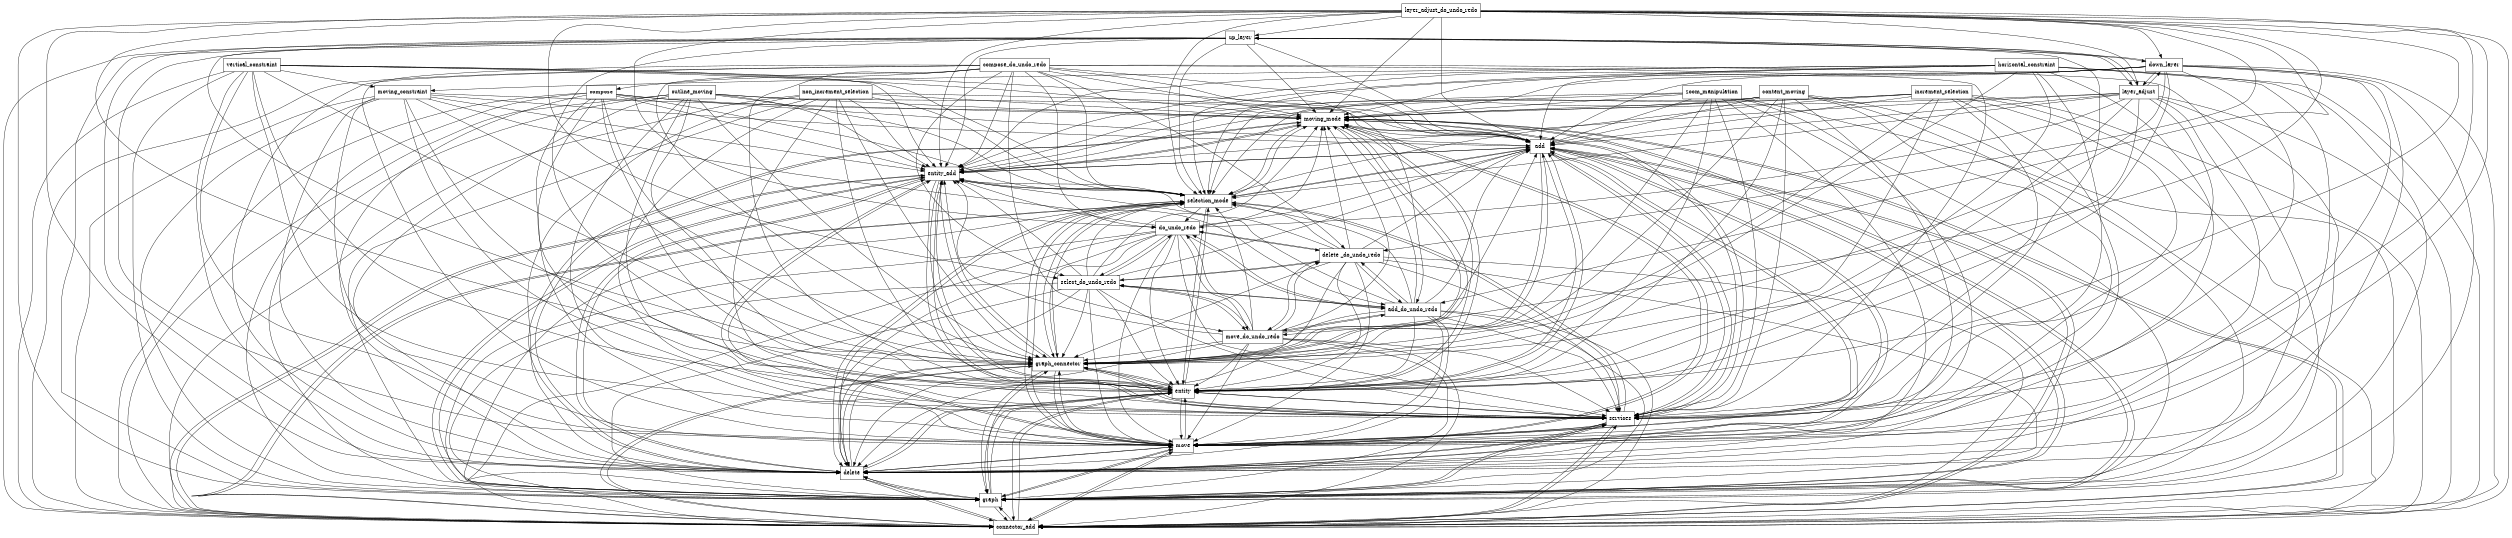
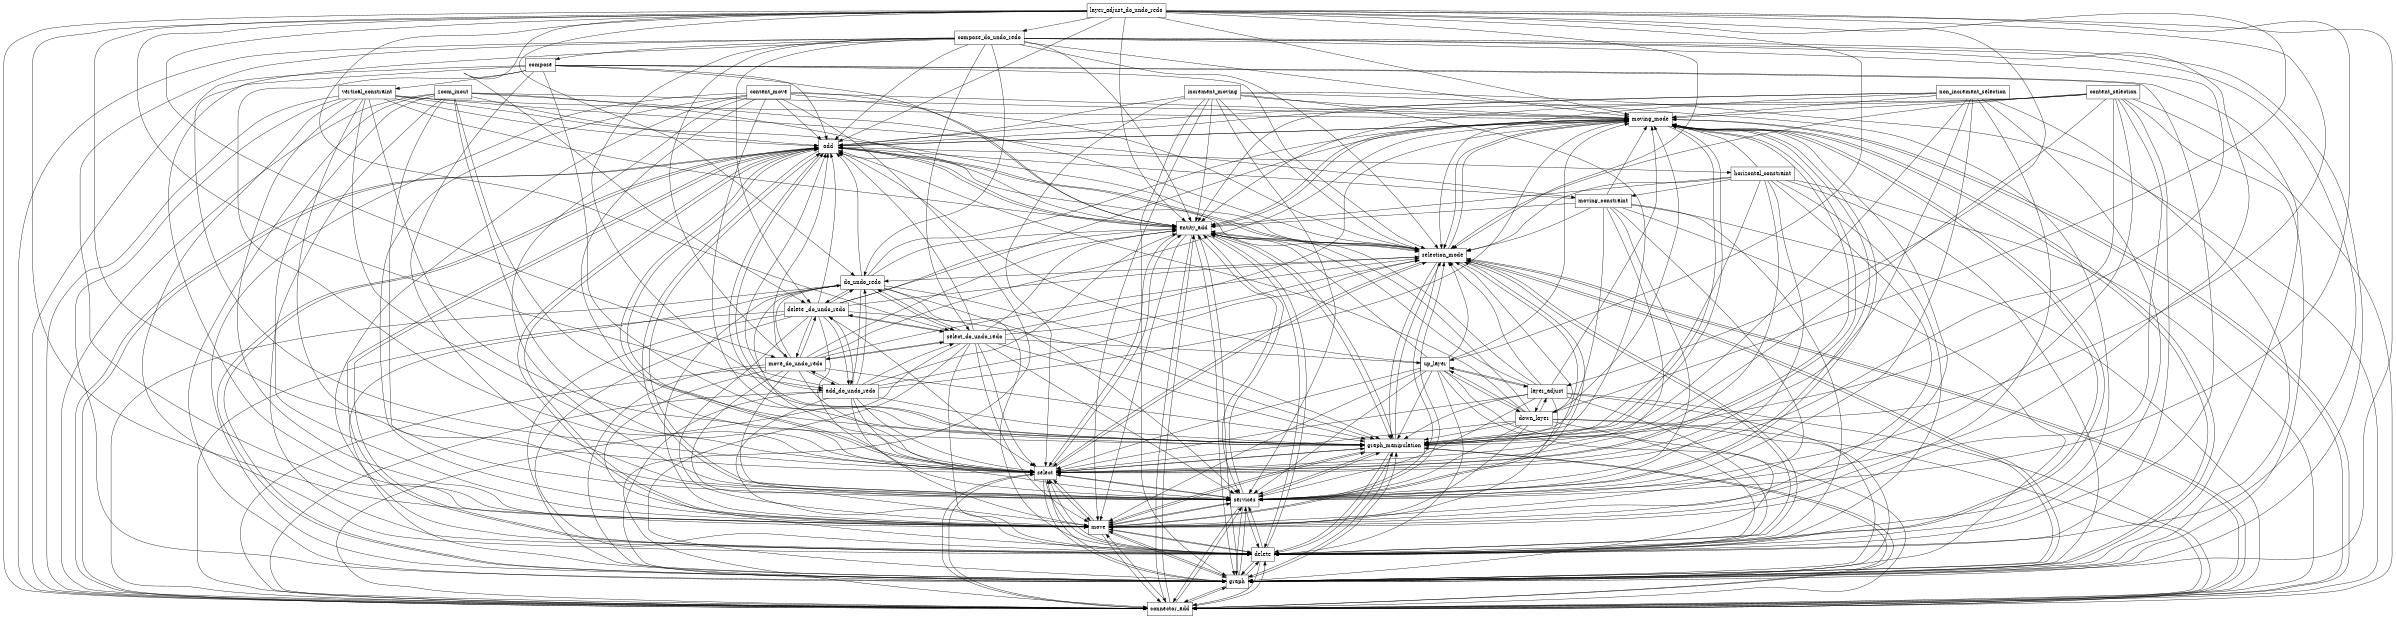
(201, 28) -> (1060, 24)
(1750, 71) -> (1261, 159)
(692, 92) -> (1213, 92)
(1712, 92) -> (453, 92)
(1784, 92) -> (769, 92)
(1942, 92) -> (2113, 92)
(957, 109) -> (463, 81)
(863, 183) -> (1532, 233)
(1645, 193) -> (1870, 558)
(760, 288) -> none
(1206, 288) -> none
(1250, 296) -> (1211, 351)
(1058, 364) -> (1394, 446)
(1679, 378) -> none
(1183, 391) -> (1045, 473)
(176, 502) -> none
none -> (2059, 540)
